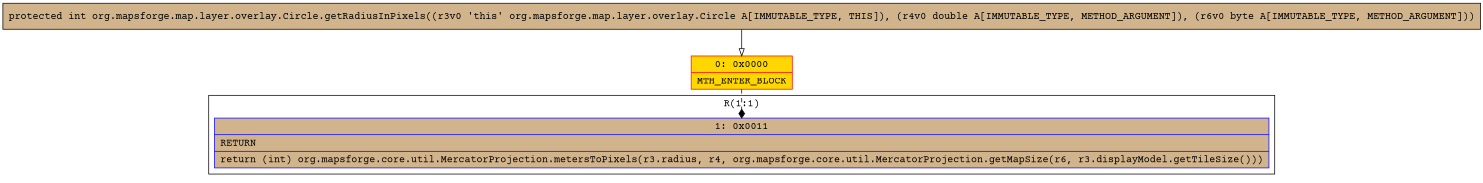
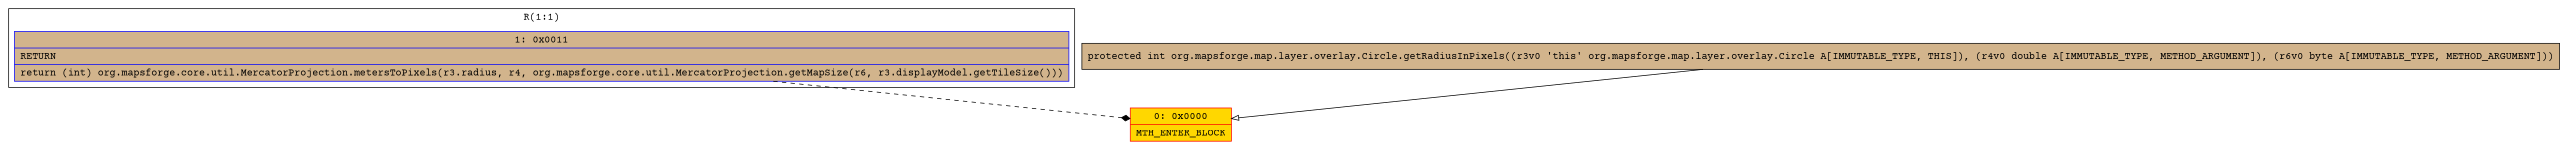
(742, 100) -> (947, 99)
